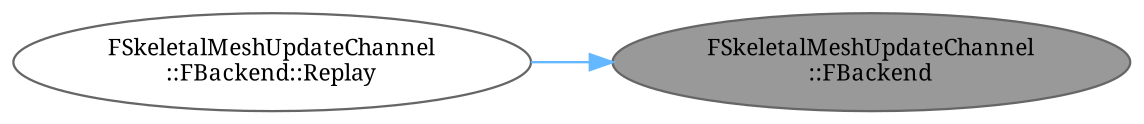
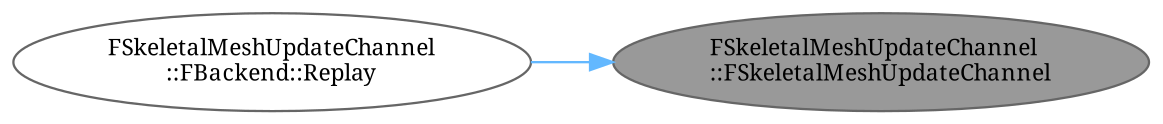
(871, 62) -> (881, 62)
